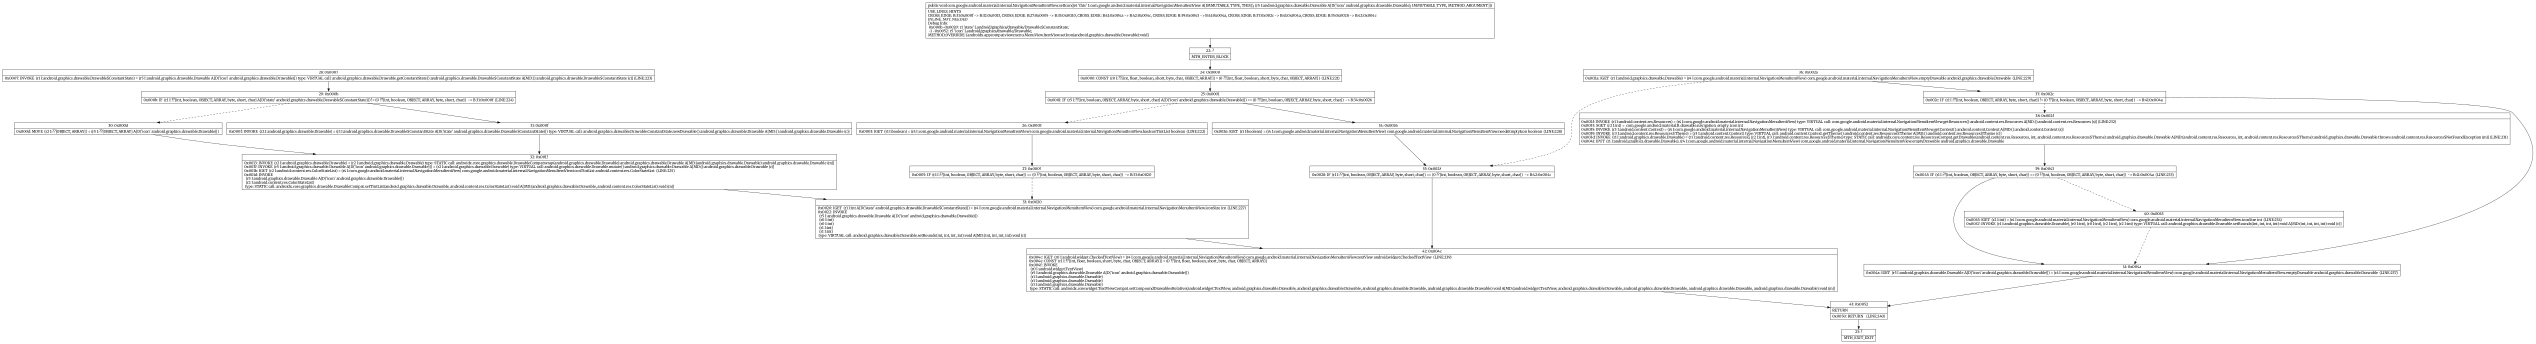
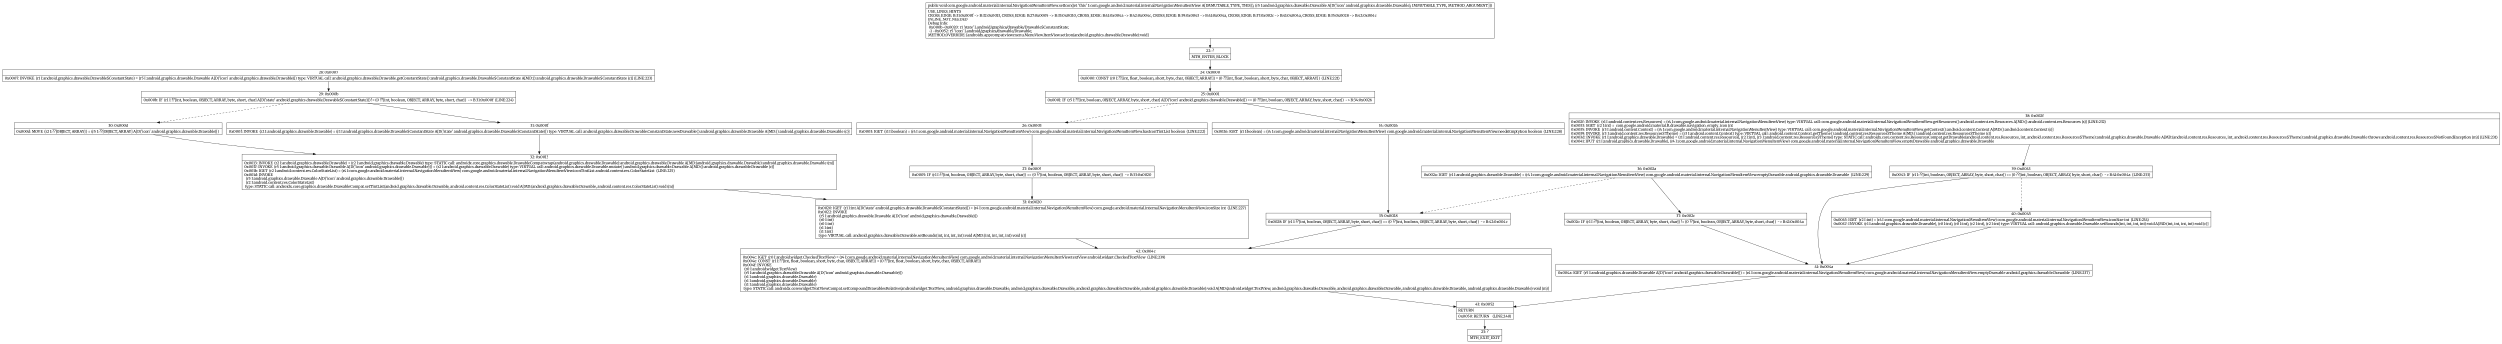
(2045, 107) -> none
(1032, 187) -> (1032, 187)
(2143, 244) -> (1920, 245)
